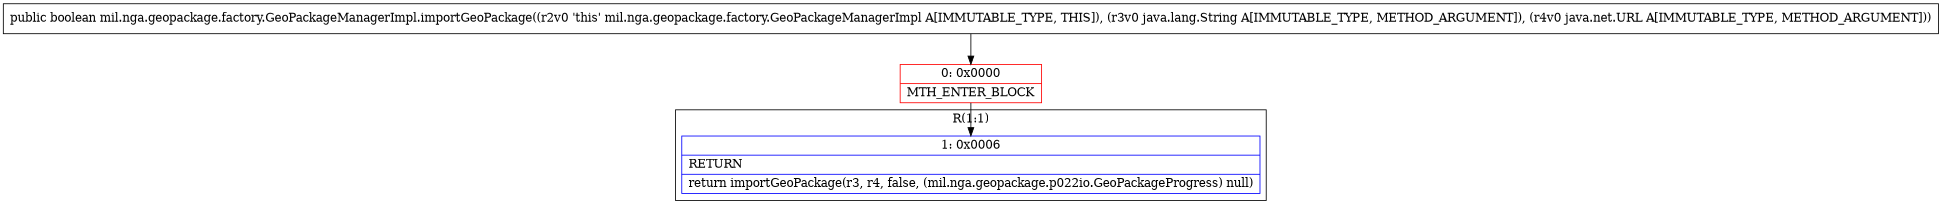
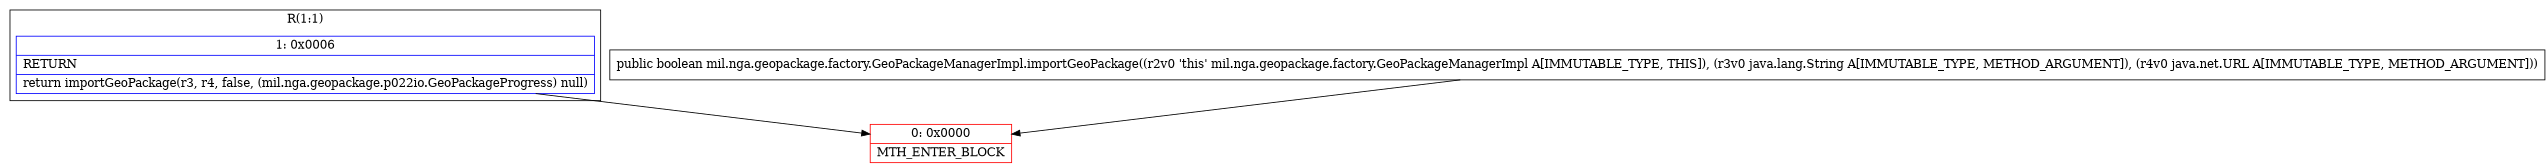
(971, 115) -> (699, 113)
